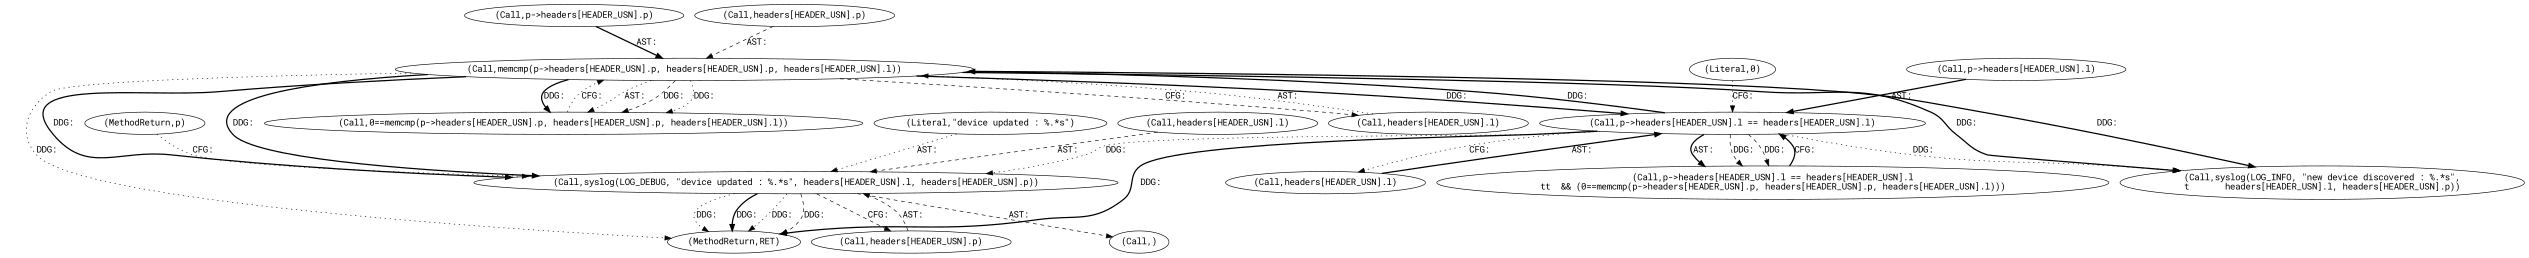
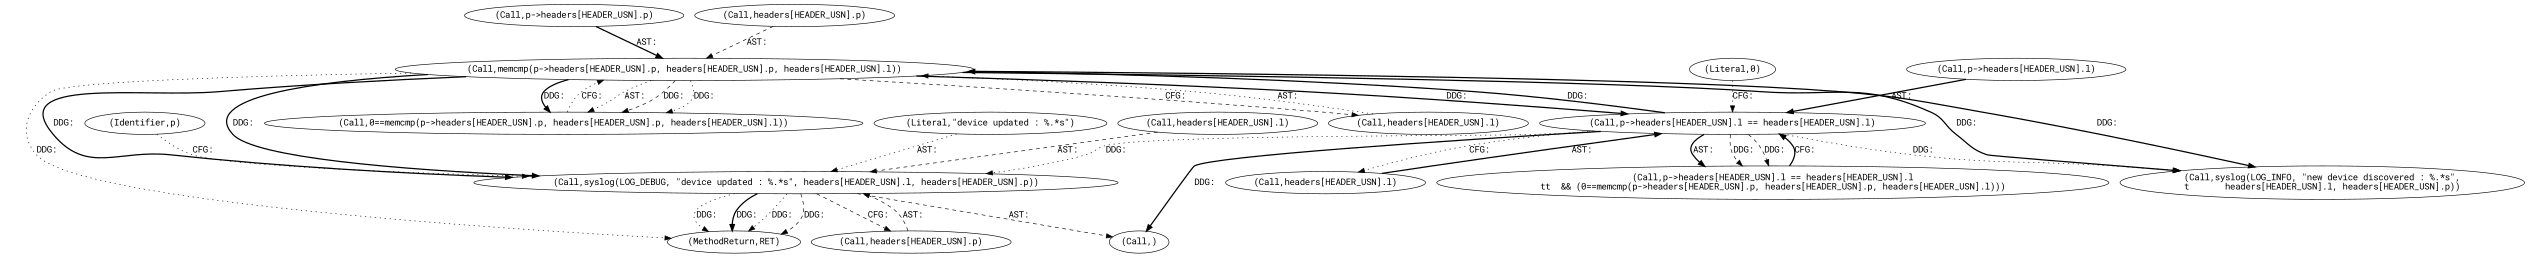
(145, 123) -> (145, 123)
(1178, 155) -> (1360, 147)
